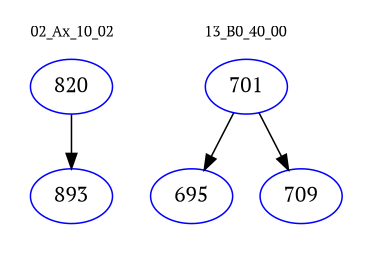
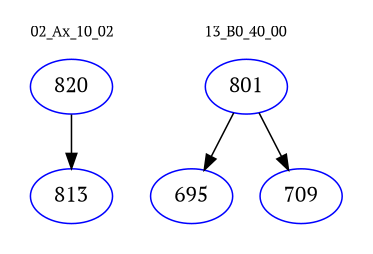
(246, 87) -> (246, 87)
(71, 196) -> (71, 196)
